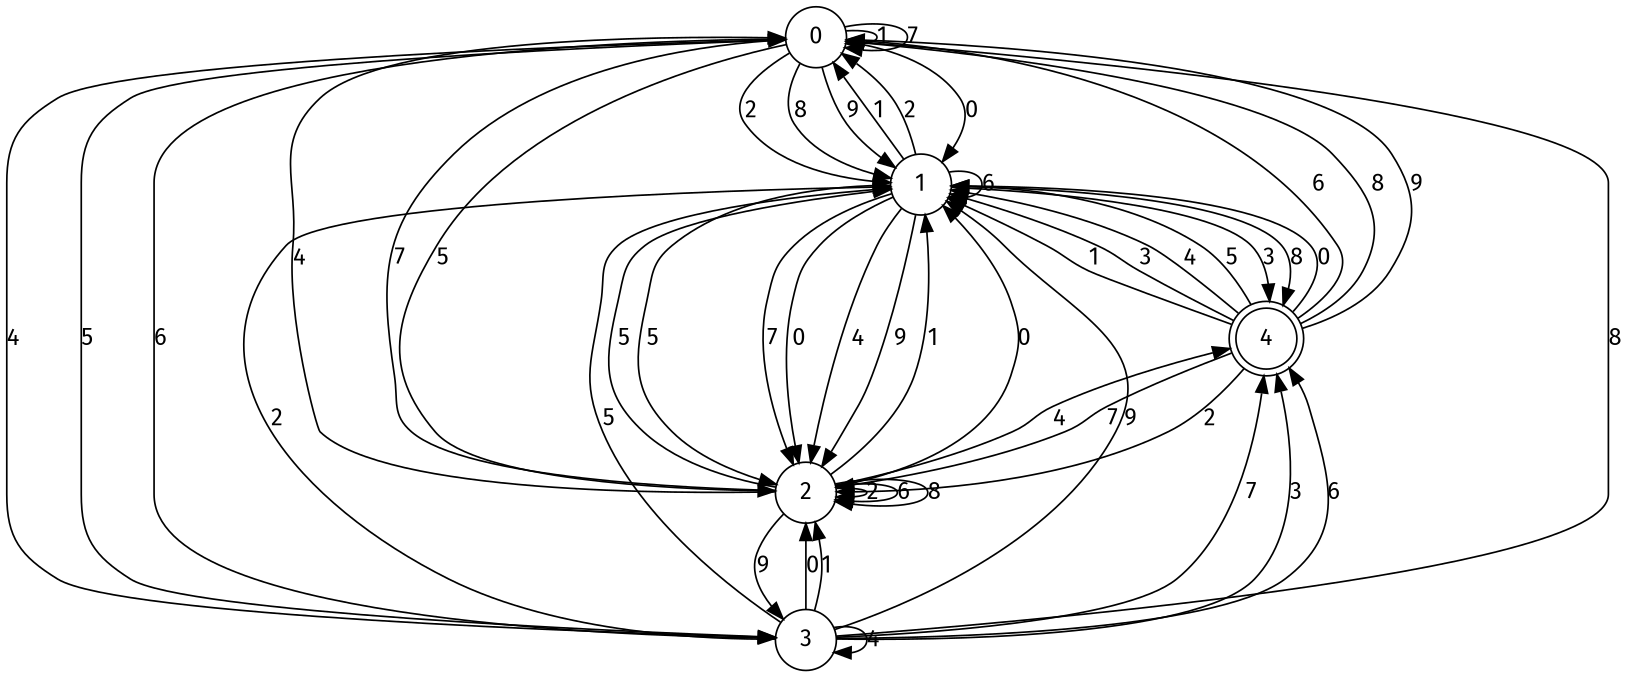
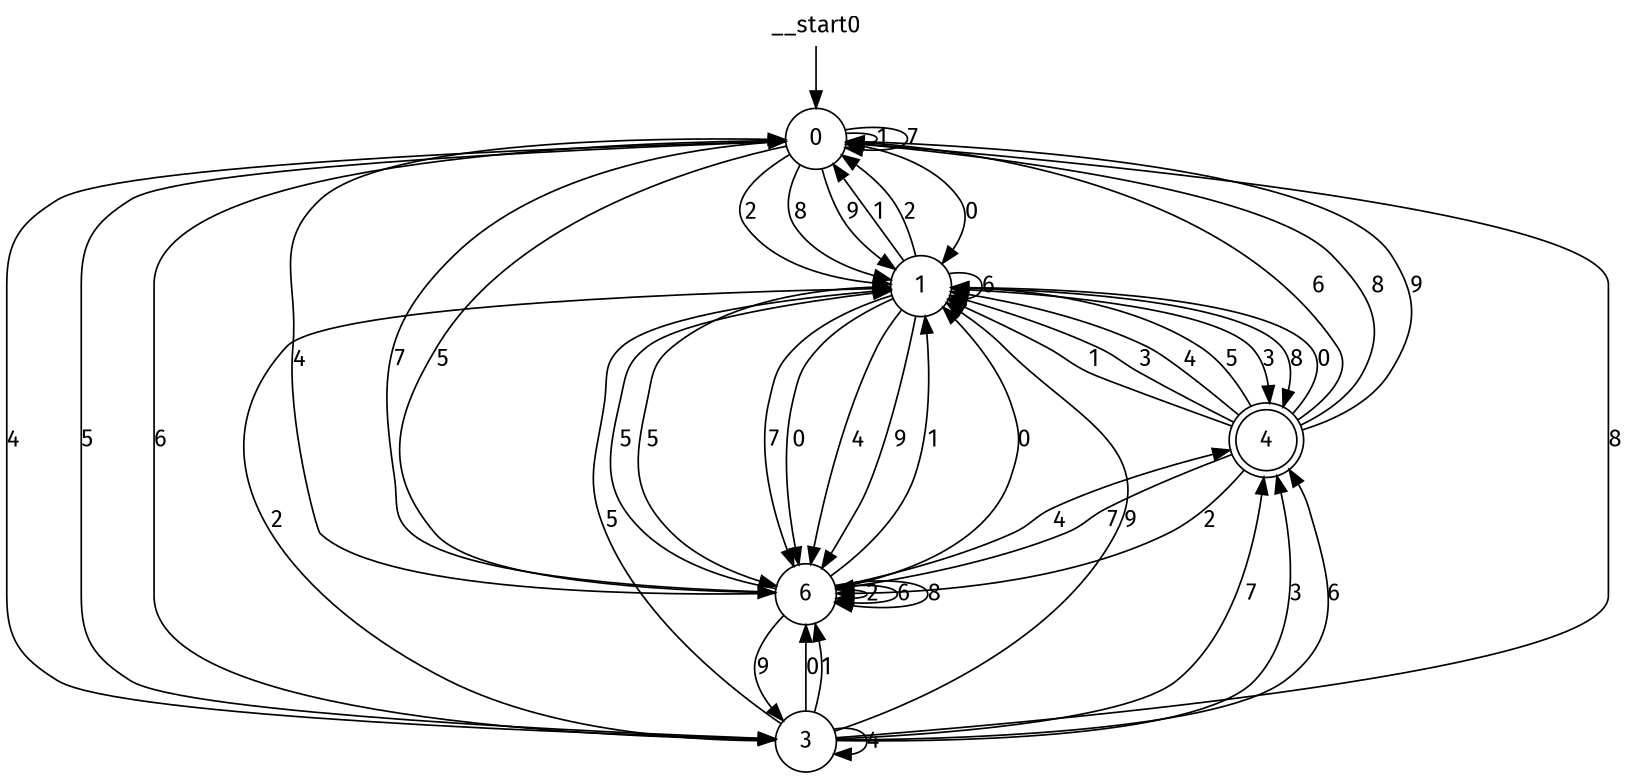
none -> (816, 26)
(806, 493) -> (806, 594)
